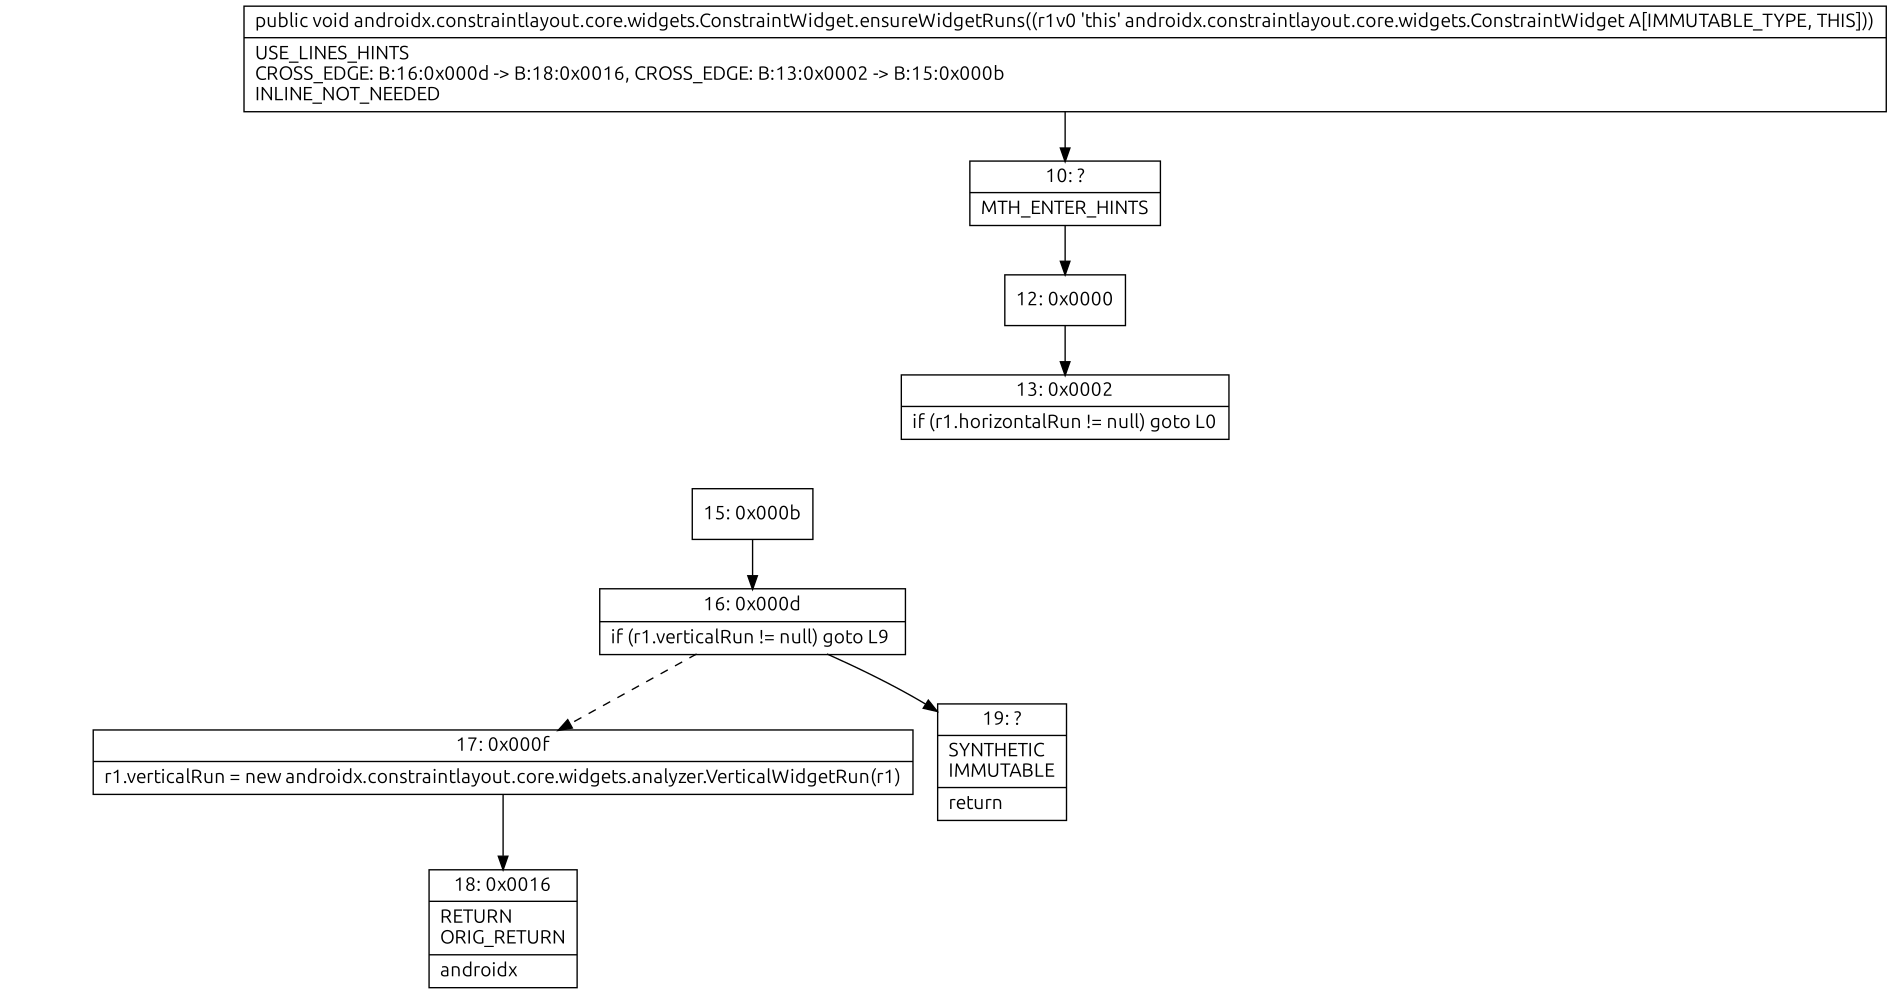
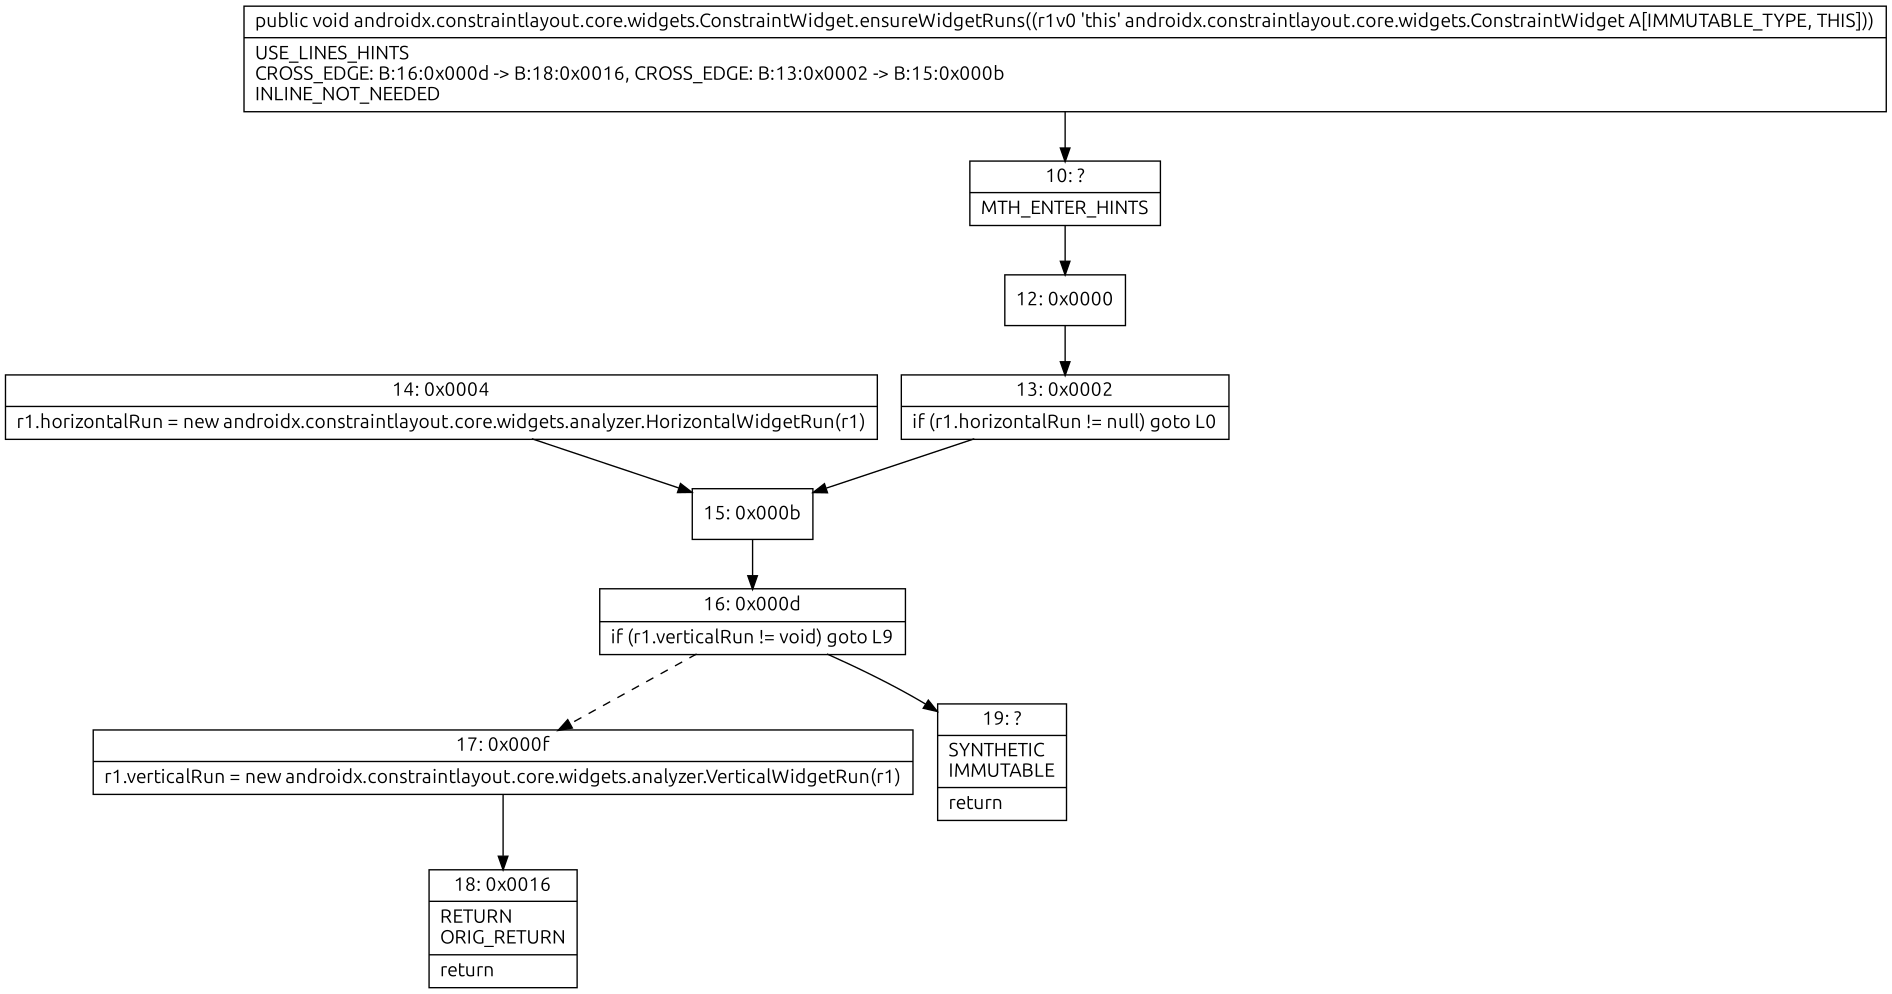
none -> (441, 407)
none -> (900, 463)
(751, 637) -> (753, 637)
(479, 971) -> (467, 971)
